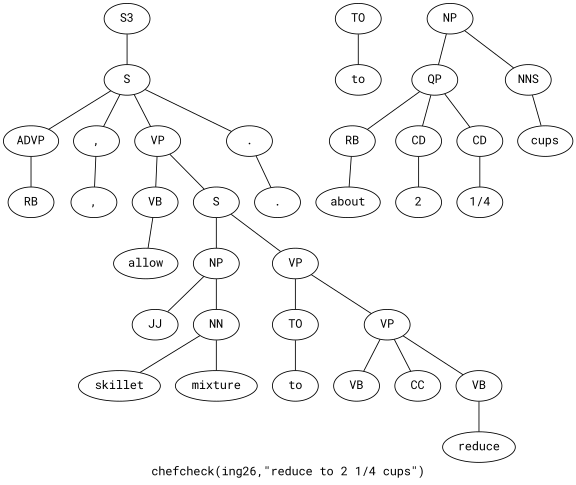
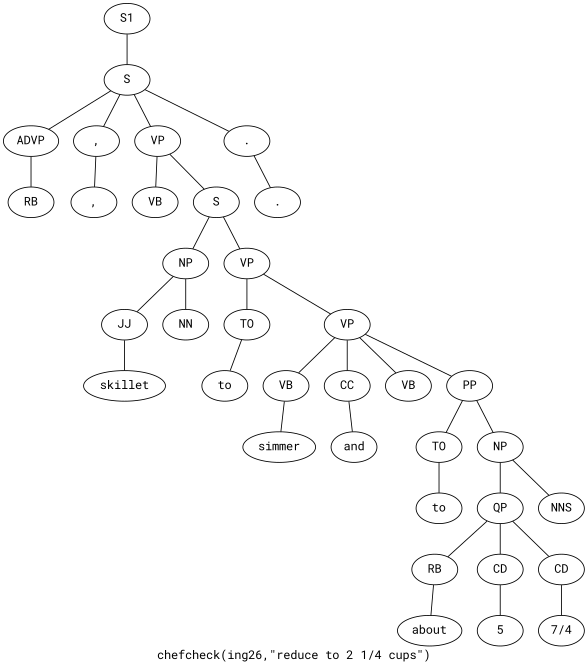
(127, 19) -> (127, 19)
(545, 141) -> none
(419, 202) -> (500, 631)
(480, 202) -> (561, 631)
(146, 264) -> none
(170, 354) -> (125, 355)
(216, 386) -> none
none -> (470, 386)
none -> (279, 447)
none -> (354, 447)
(479, 447) -> none
